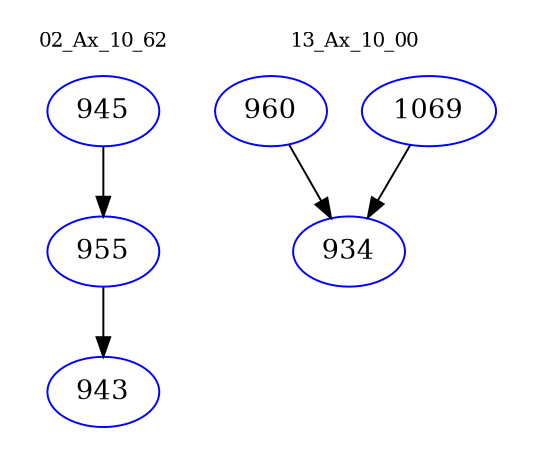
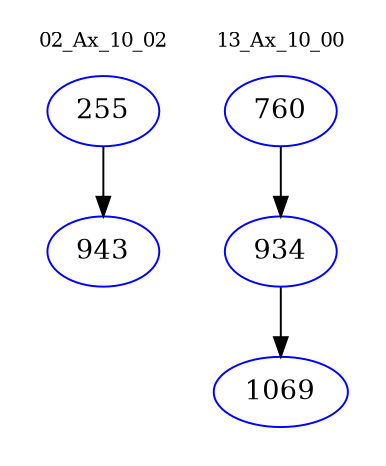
(103, 42) -> (103, 42)
(103, 111) -> none
(271, 111) -> (281, 111)
(394, 173) -> (281, 312)
(103, 252) -> (103, 111)
